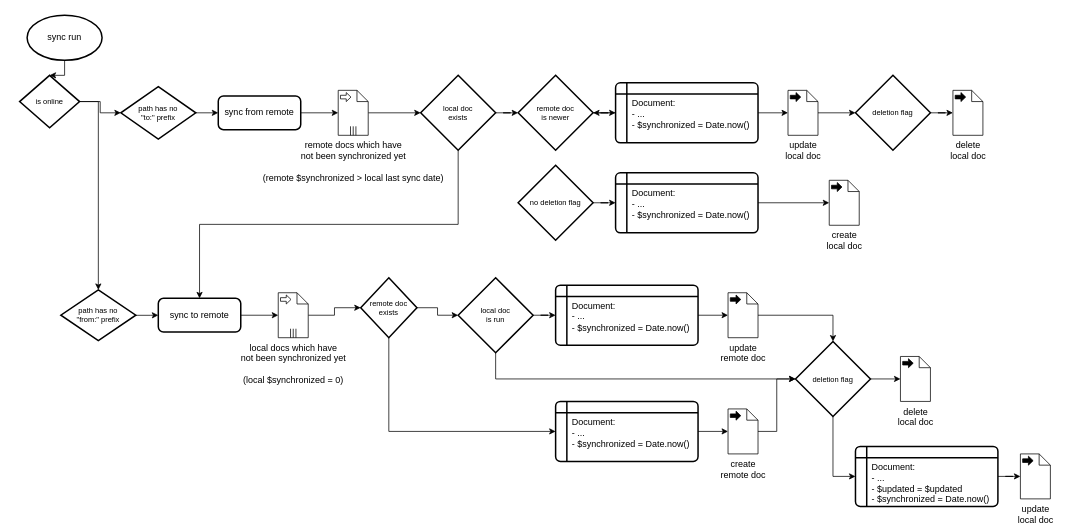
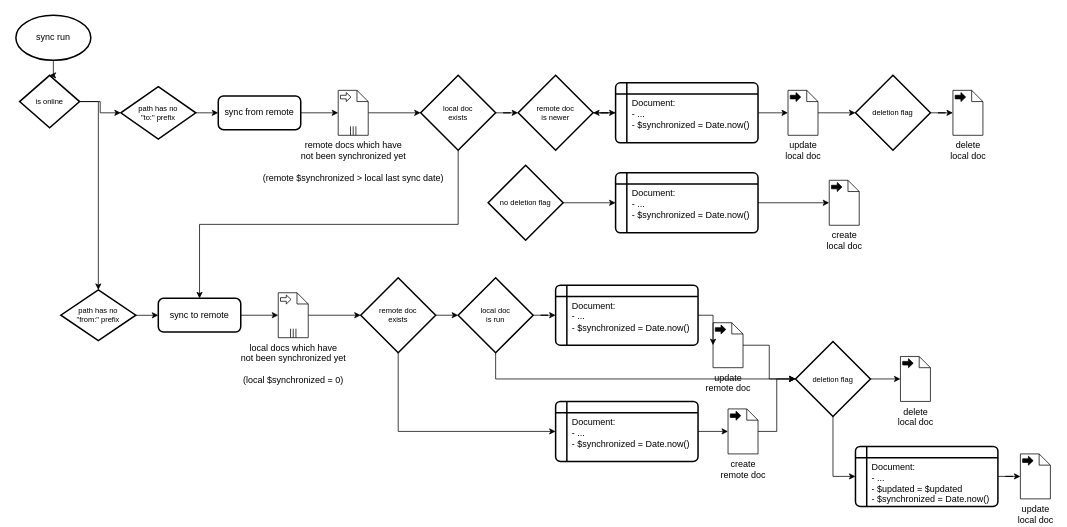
(64, 38) -> (53, 38)
(555, 203) -> (525, 203)
(389, 308) -> (398, 315)
(743, 315) -> (728, 345)
